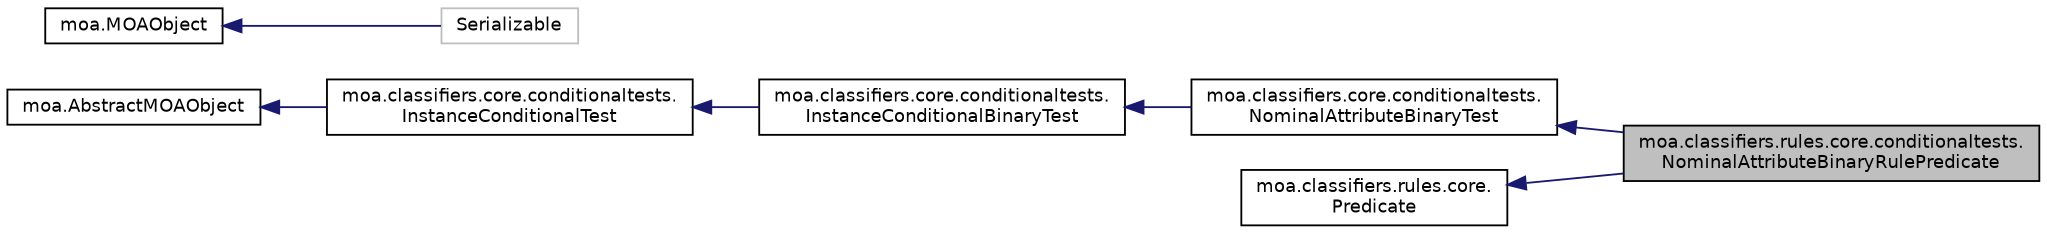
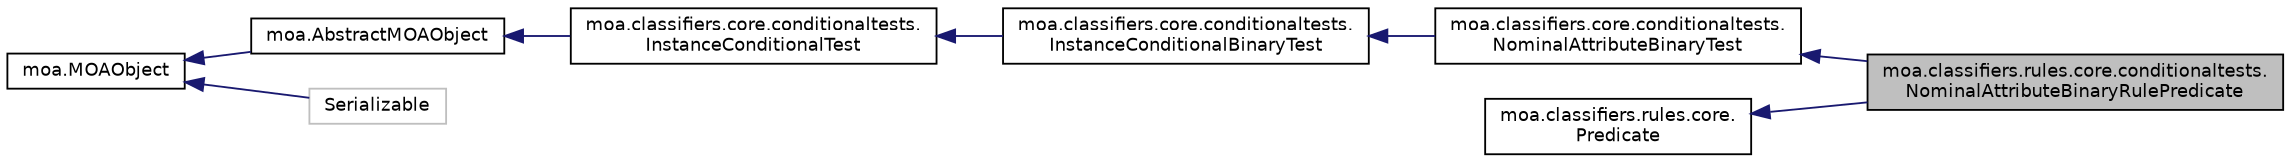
none -> (227, 55)
